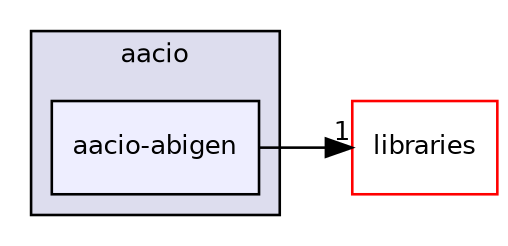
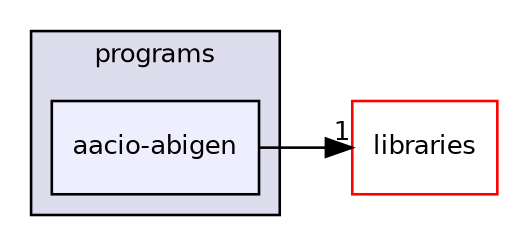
(155, 56) -> (155, 56)
